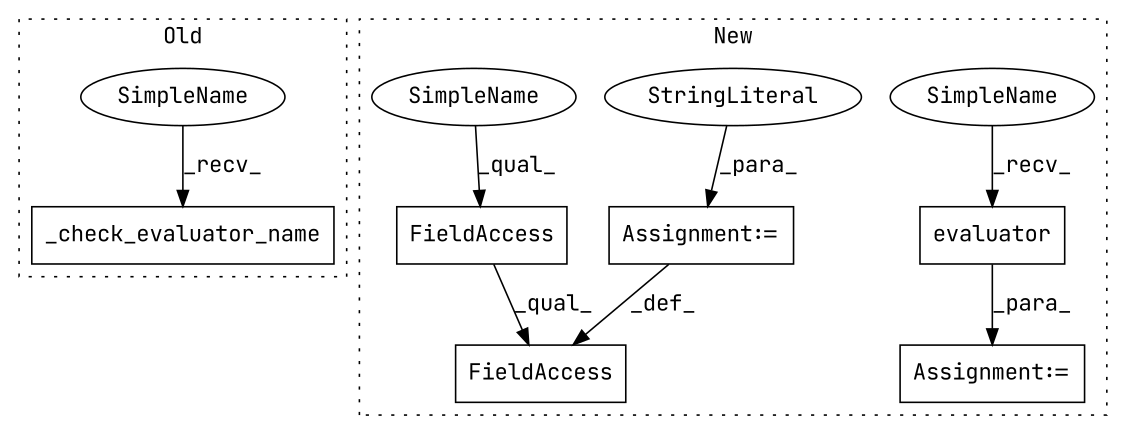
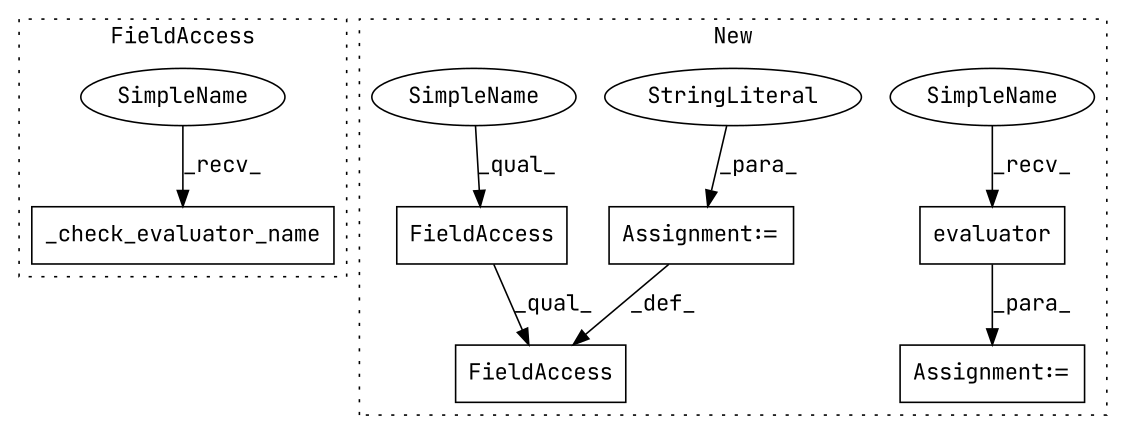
(183, 37) -> (183, 37)
